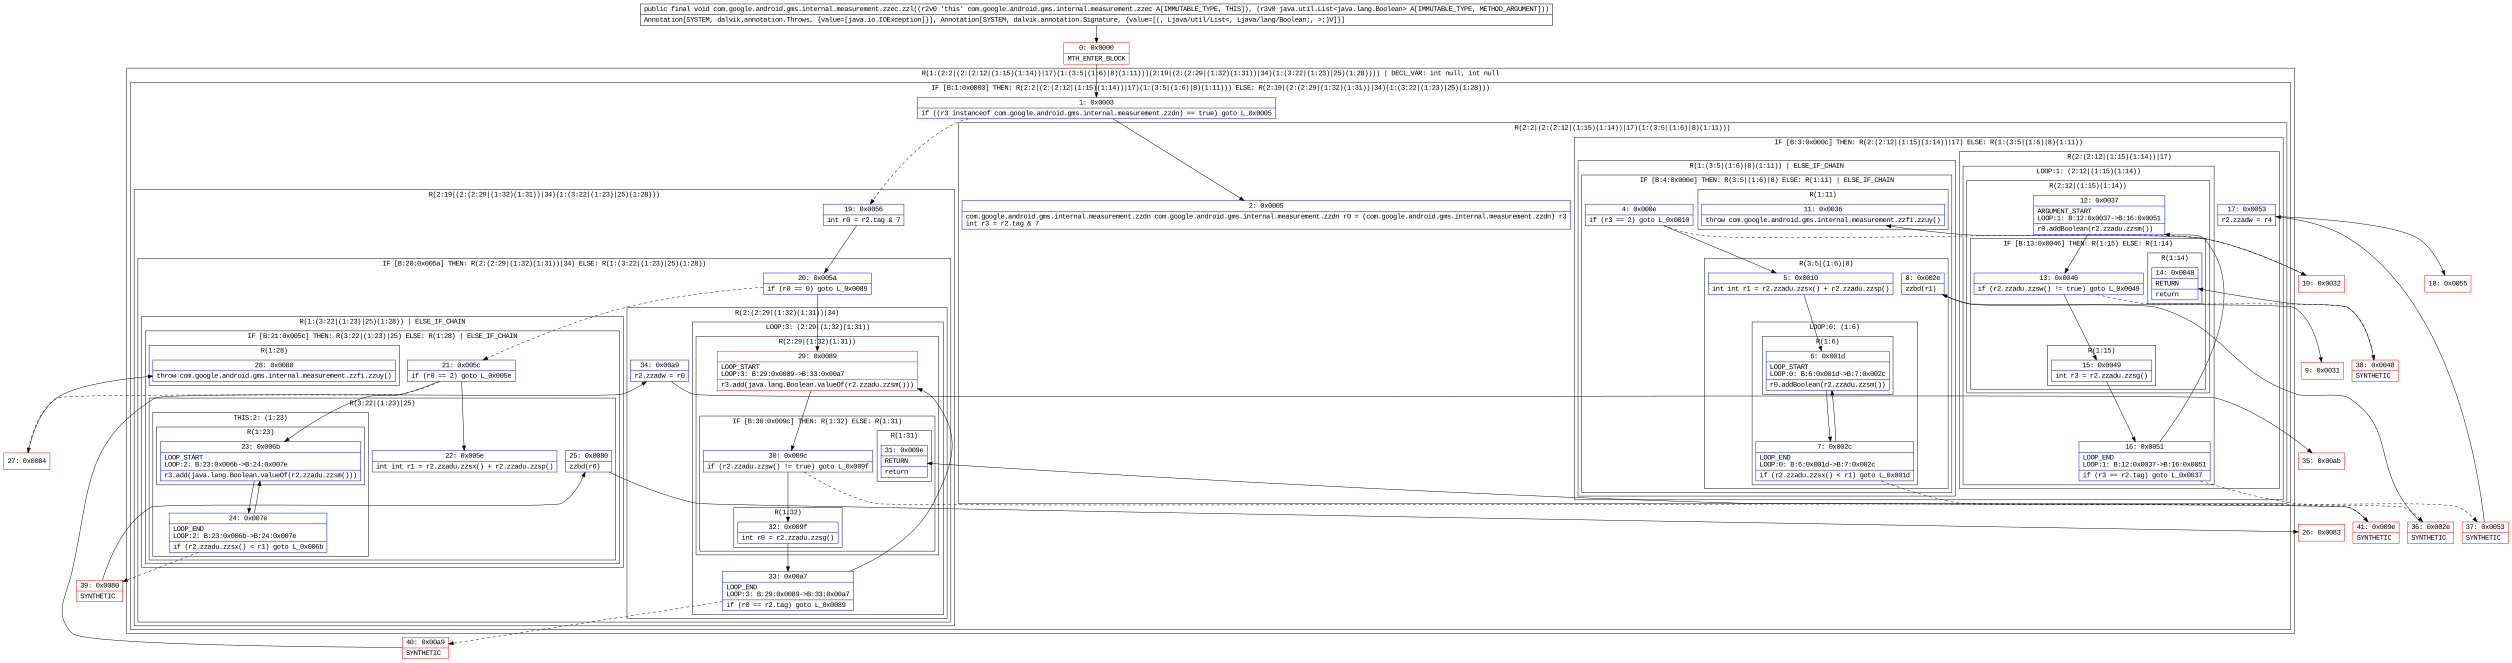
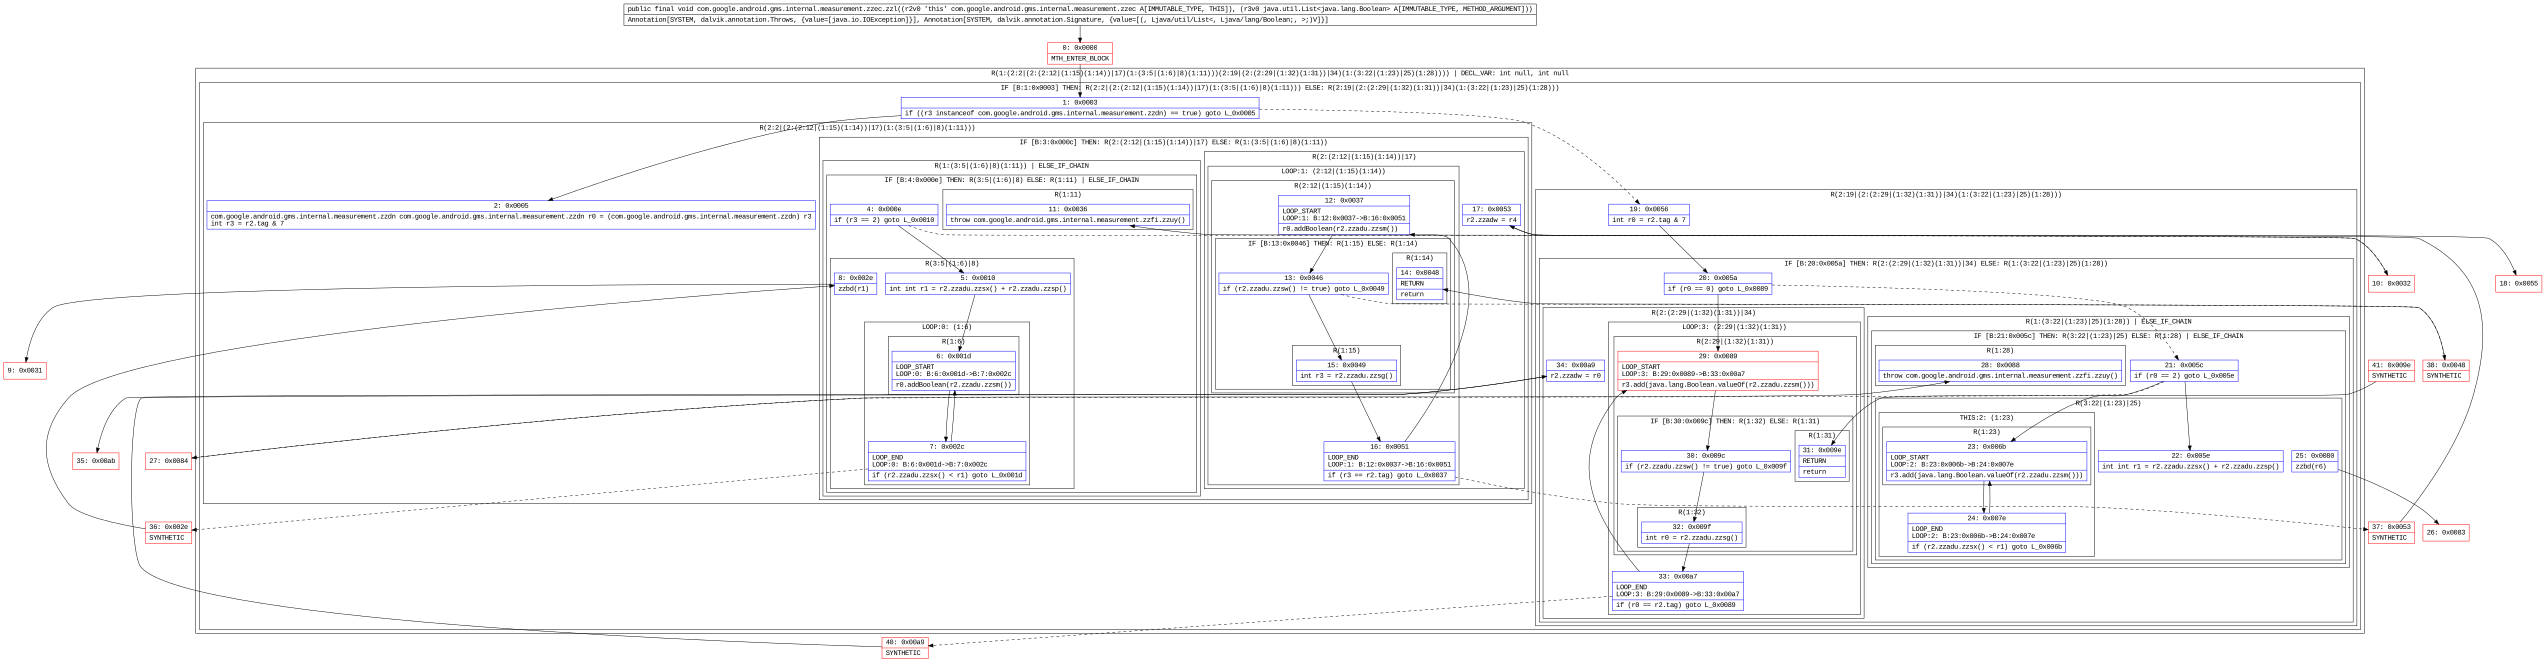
(2065, 211) -> (1302, 211)
(1583, 504) -> none
(100, 591) -> none
